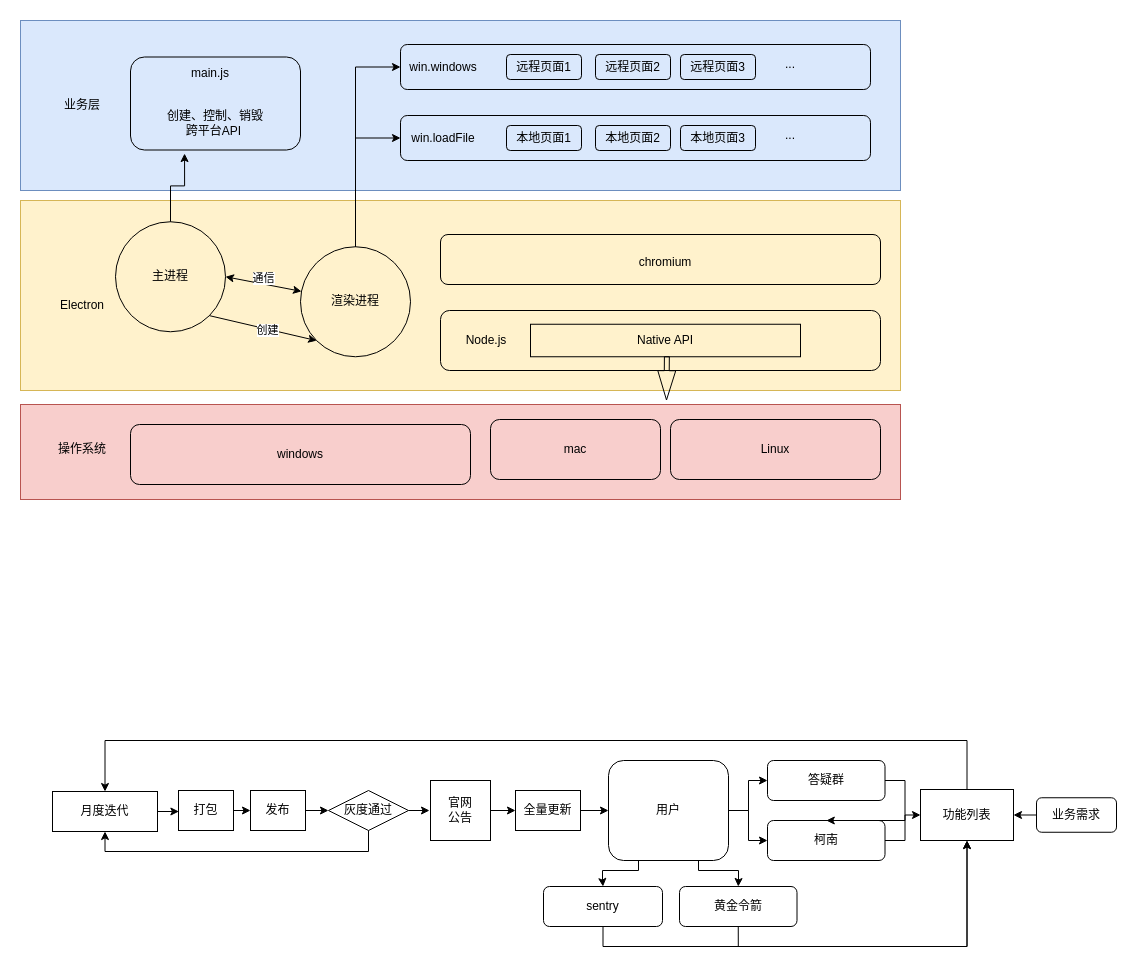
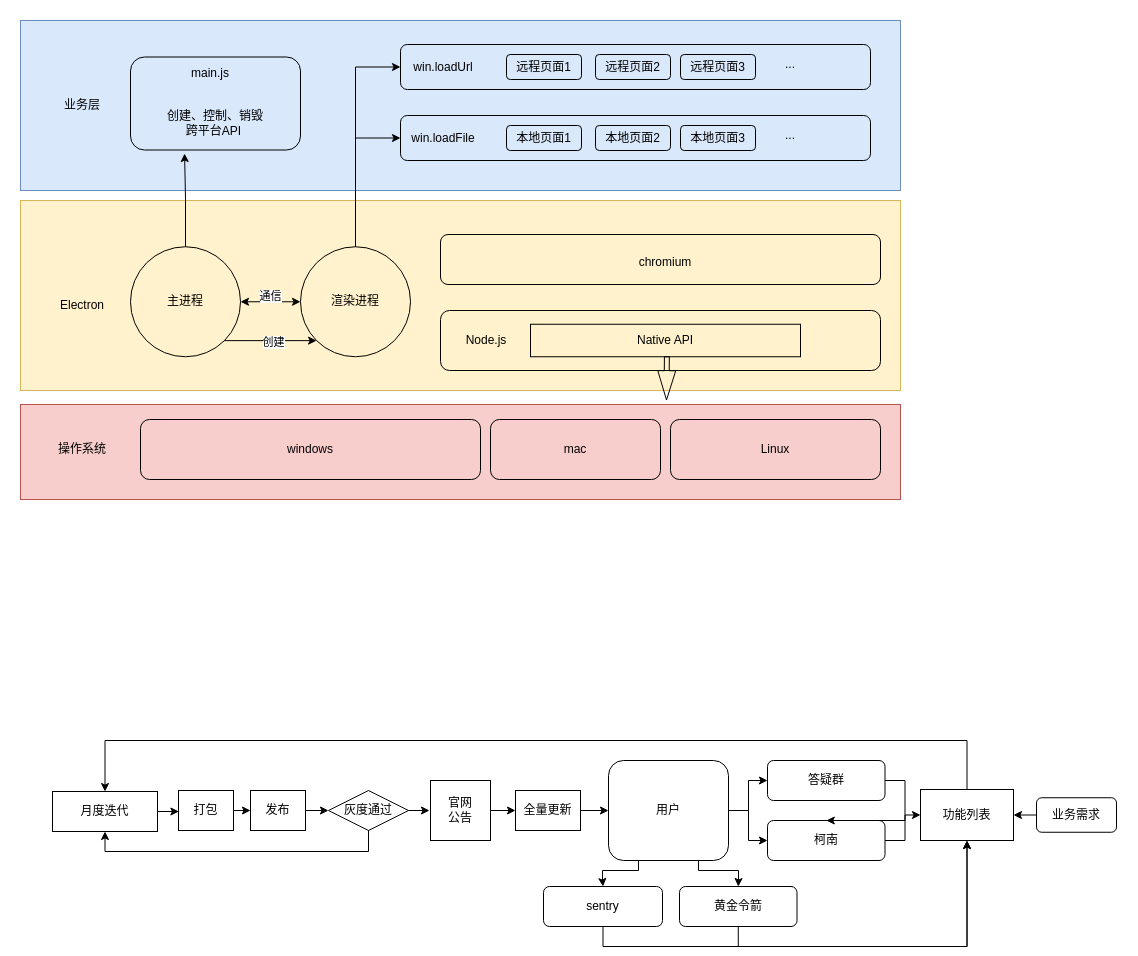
(444, 68) -> (444, 68)
(171, 277) -> (186, 302)
(301, 455) -> (311, 450)
